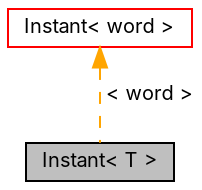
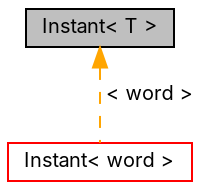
(100, 105) -> (100, 105)
